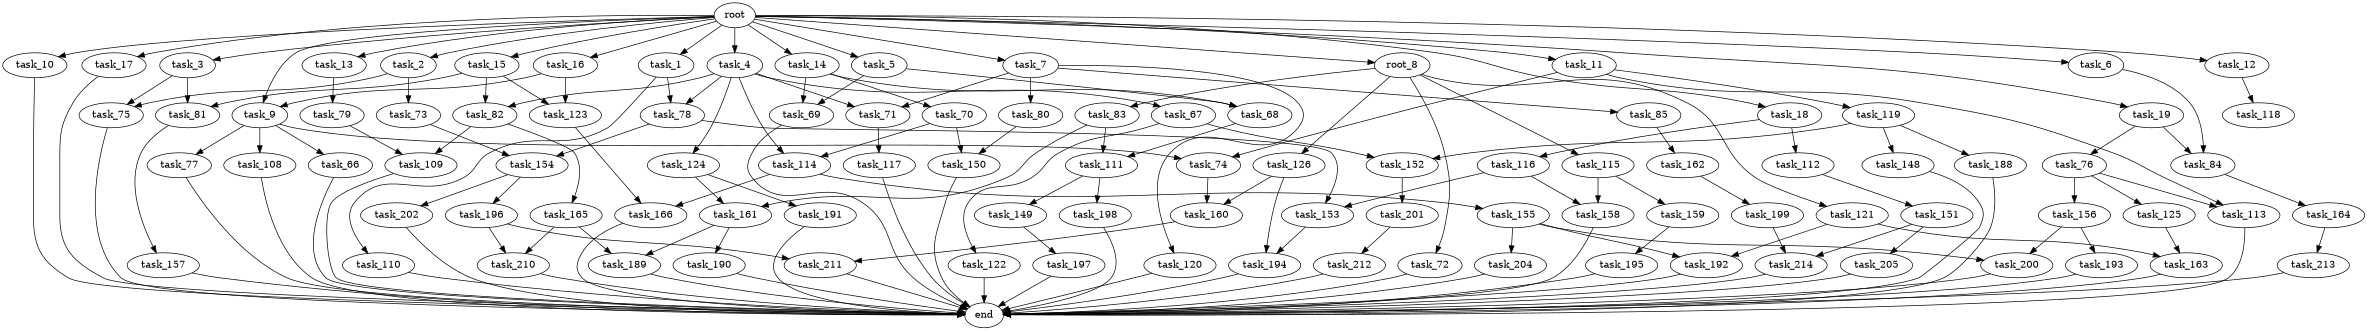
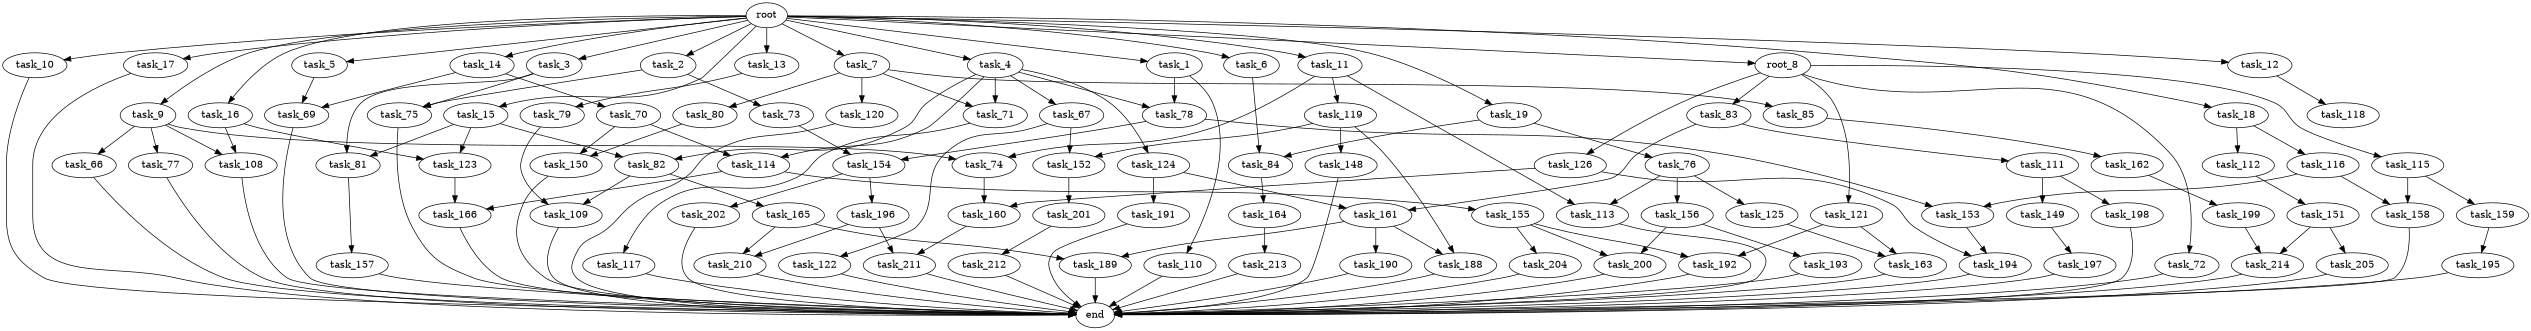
(414, 89) -> (230, 138)
(1260, 115) -> none
none -> (1415, 238)
